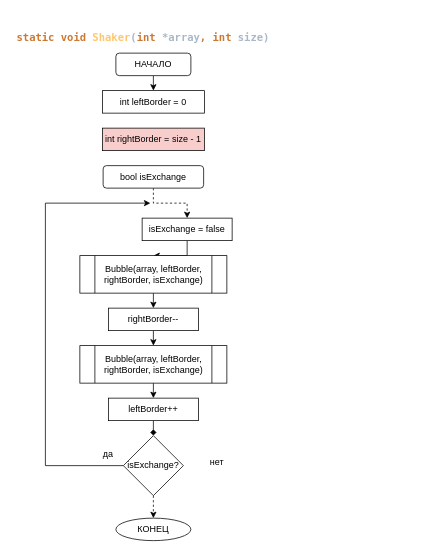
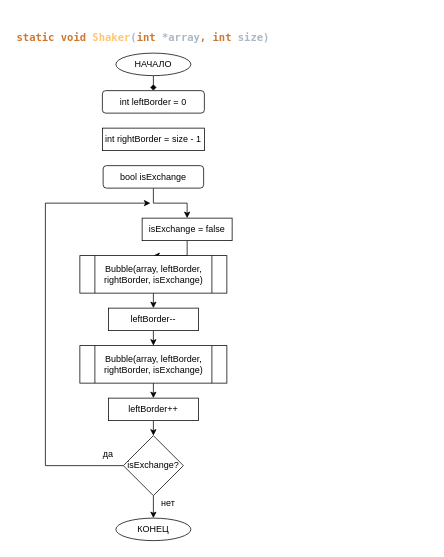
(153, 64) -> (153, 64)
(153, 84) -> (153, 83)
(153, 102) -> (153, 102)
(153, 139) -> (153, 139)
(168, 203) -> (168, 203)
(153, 319) -> (153, 319)
(153, 428) -> (153, 429)
(217, 462) -> (168, 503)
(153, 505) -> (153, 505)
